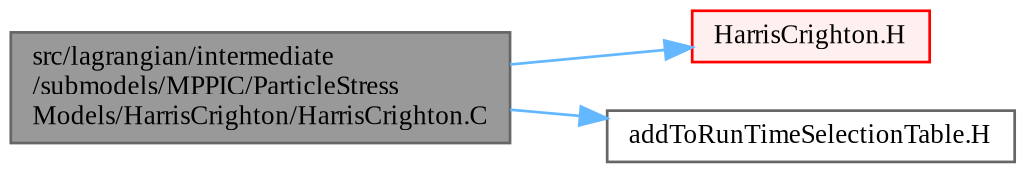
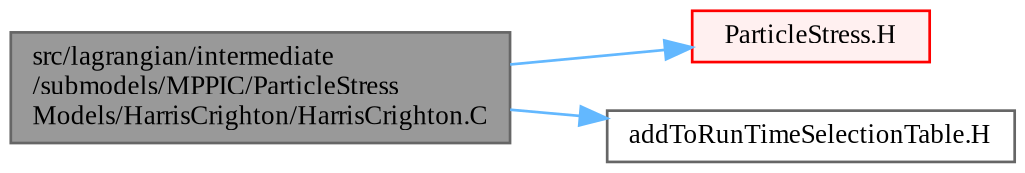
(811, 36) -> (811, 36)
